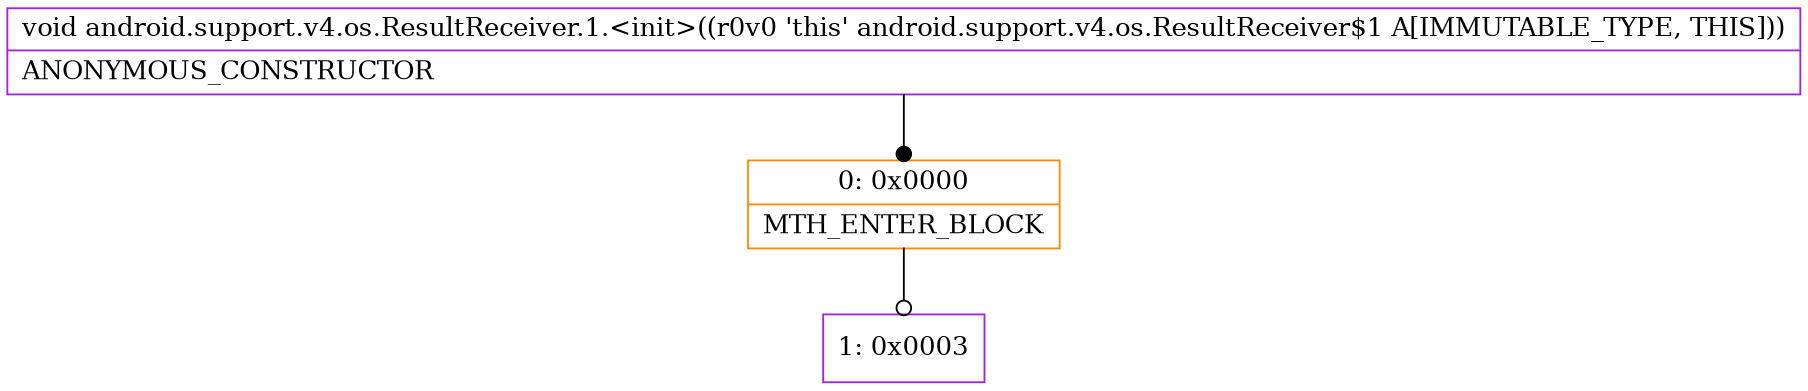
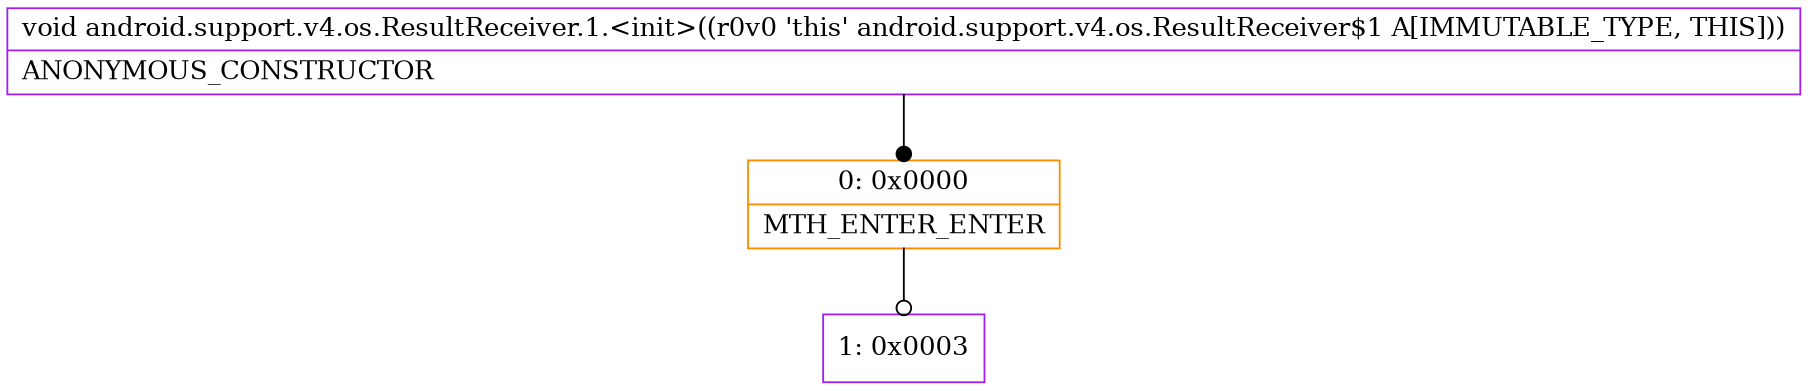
(904, 226) -> (904, 226)
